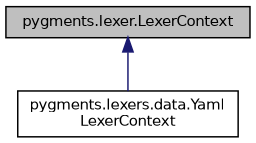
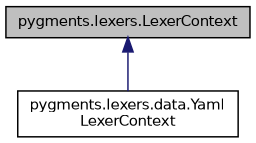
(128, 22) -> (128, 22)
